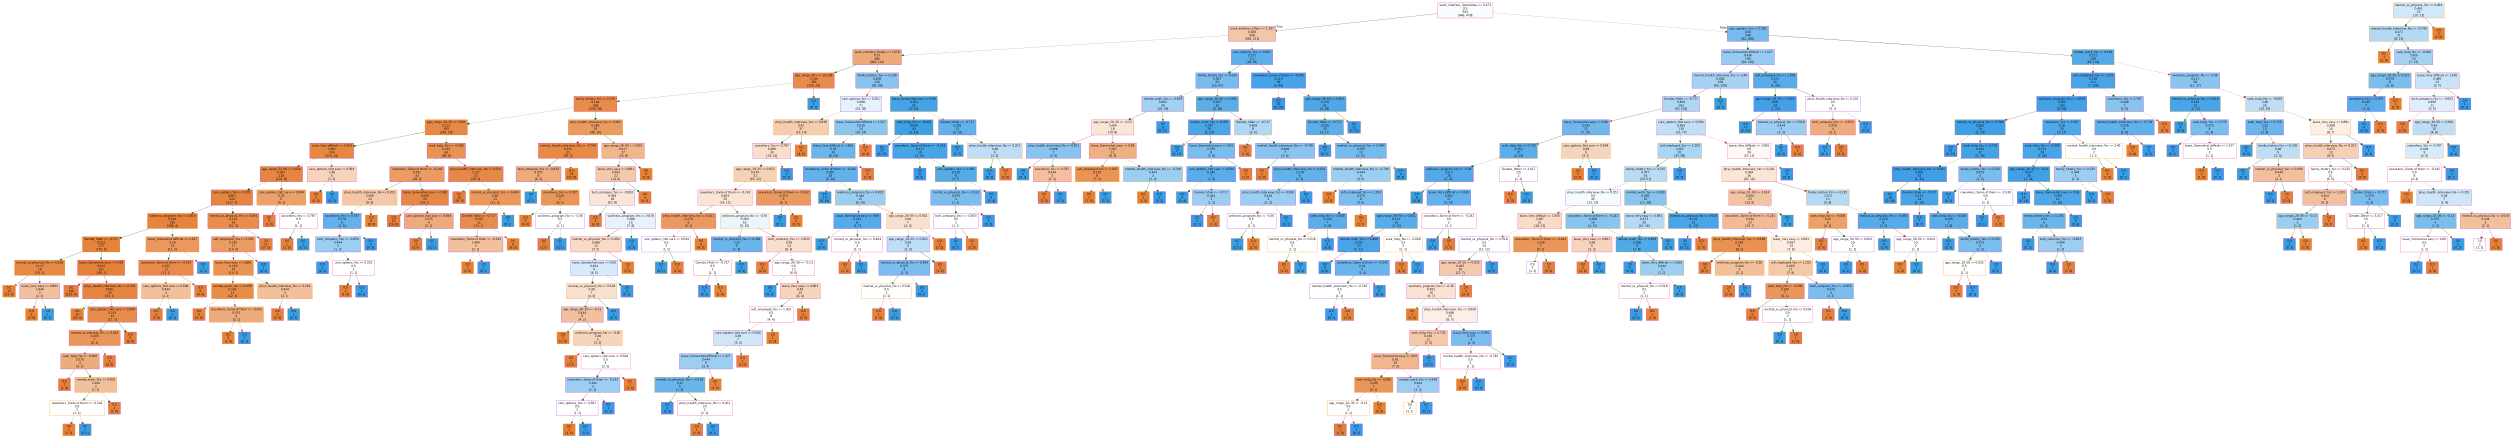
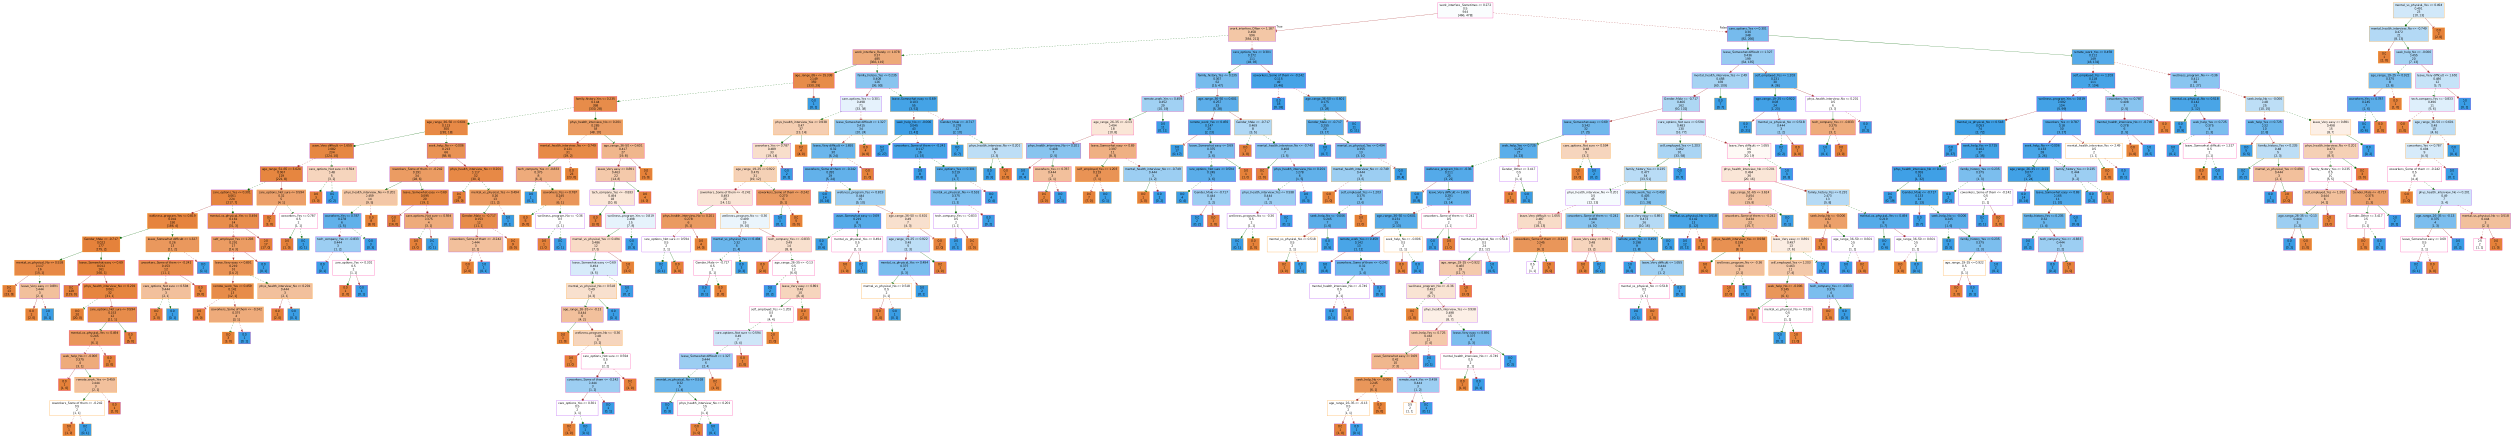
(2370, 198) -> (2370, 198)
